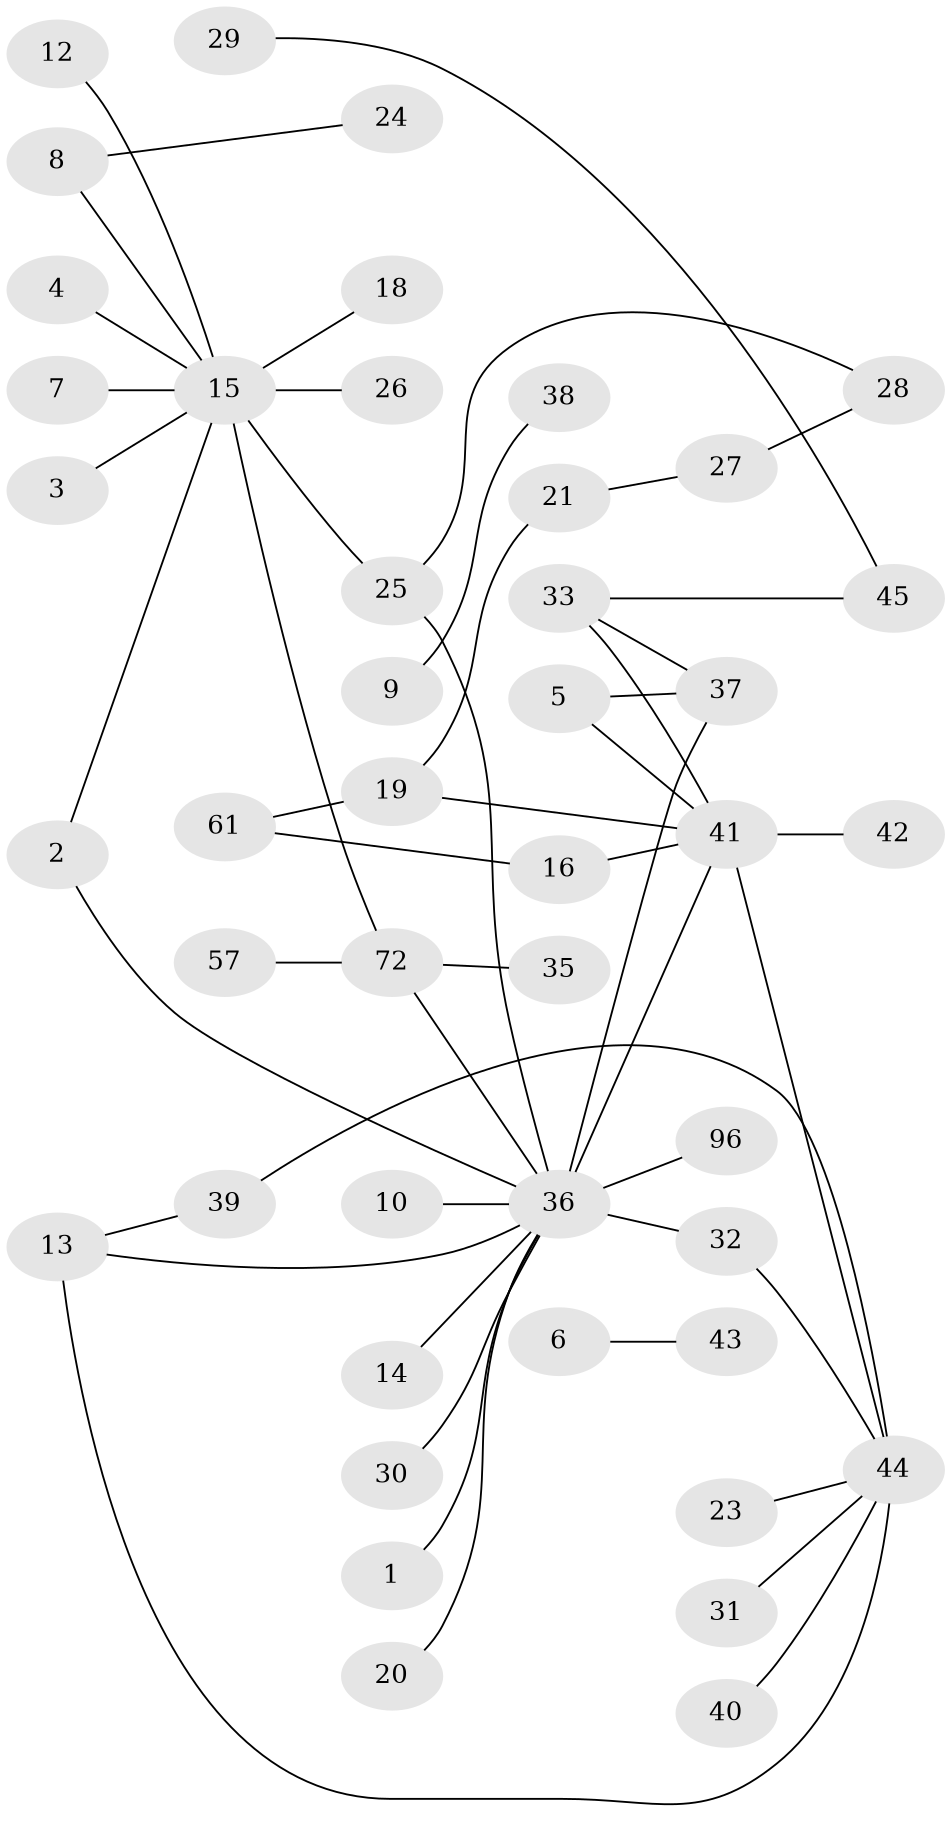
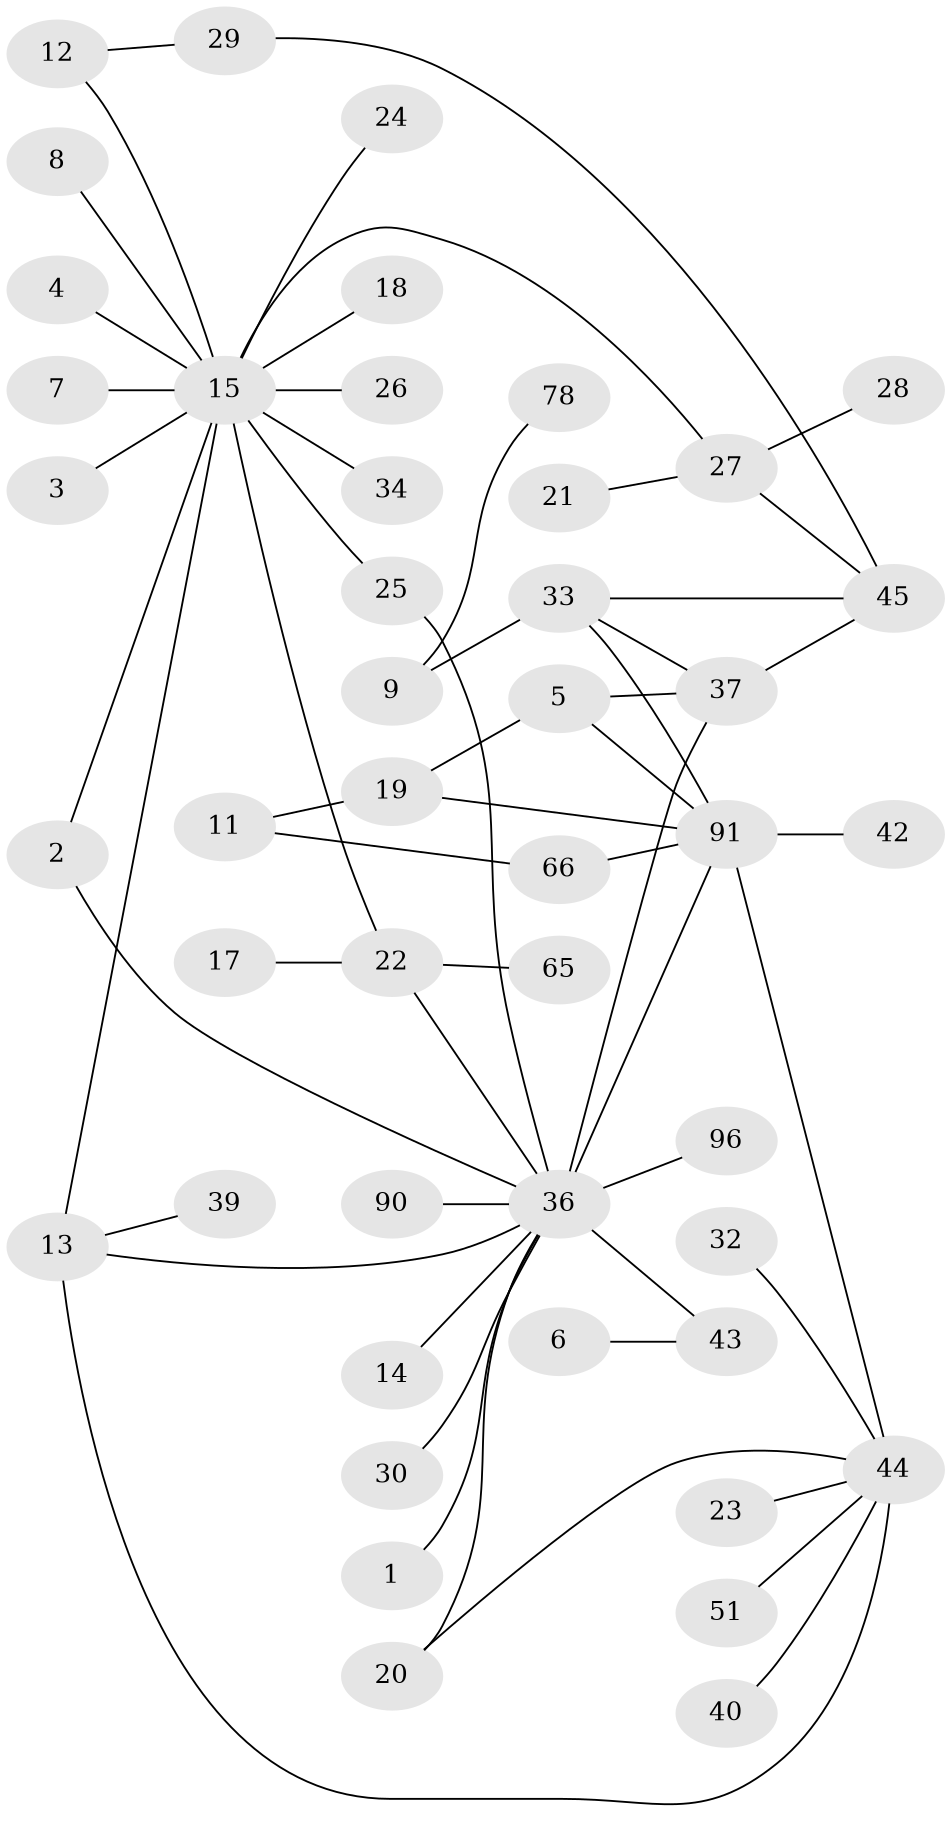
none -> (141, 47)
(225, 140) -> (298, 250)
none -> (475, 252)
(562, 323) -> none
(559, 398) -> (559, 398)
none -> (392, 491)
none -> (810, 533)
(476, 645) -> (469, 749)
none -> (476, 645)
none -> (810, 645)
none -> (141, 819)
(225, 827) -> (225, 827)
(727, 834) -> (727, 834)
(559, 870) -> (559, 870)
(225, 963) -> (225, 963)
(392, 963) -> (392, 963)
(559, 970) -> (559, 970)
(692, 1054) -> (614, 1498)
(392, 1204) -> (392, 1204)
(643, 1223) -> (643, 1273)
(727, 1613) -> (727, 1613)
